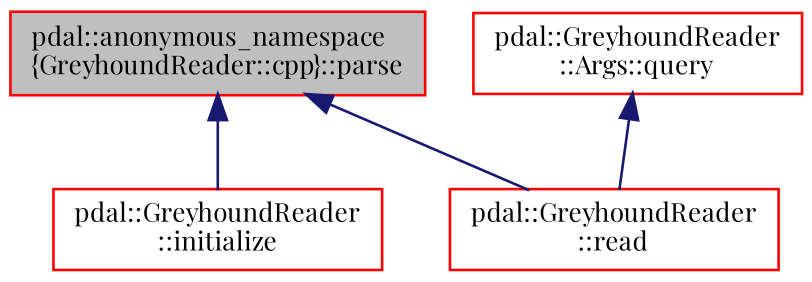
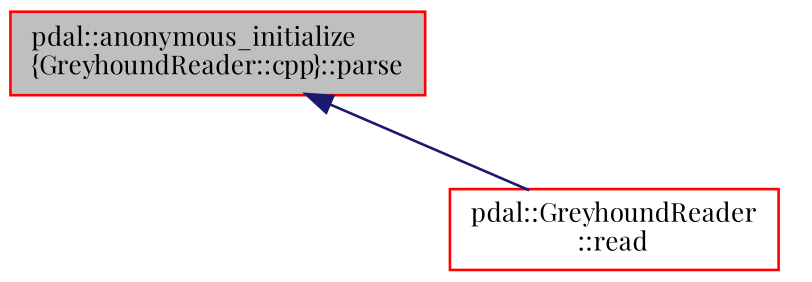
(218, 53) -> (218, 53)
(638, 53) -> none
(218, 230) -> none
